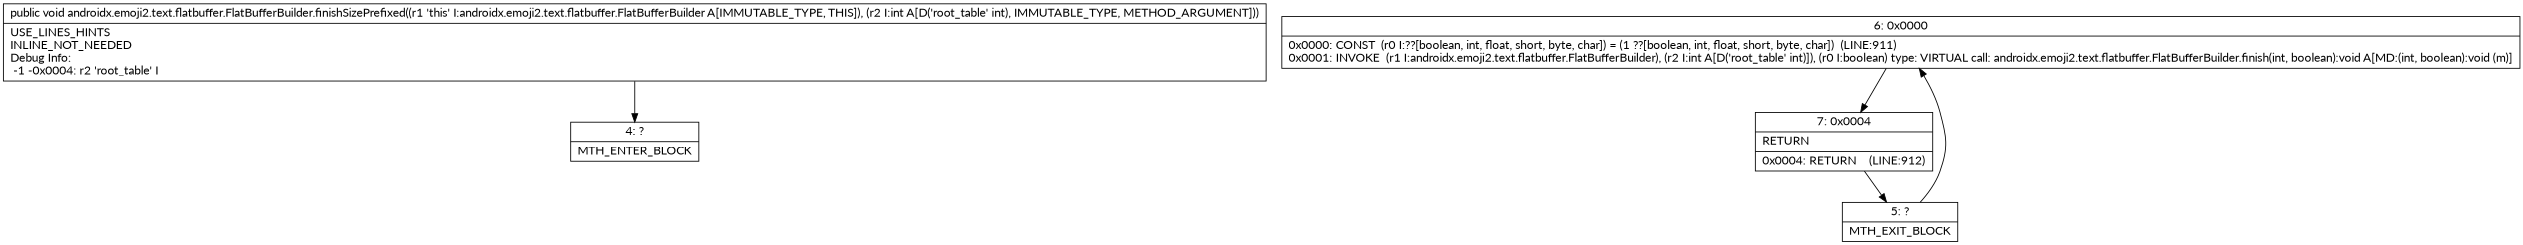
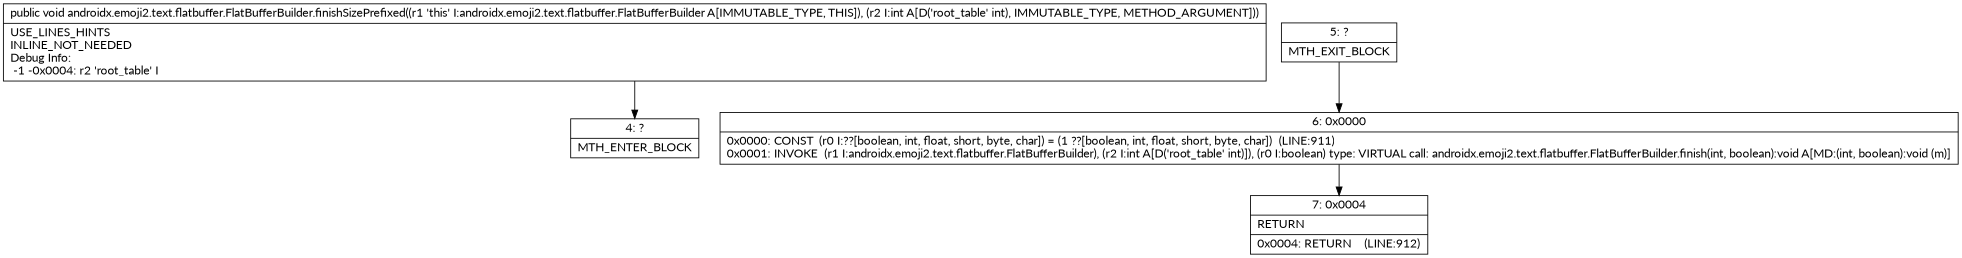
(1873, 183) -> none
